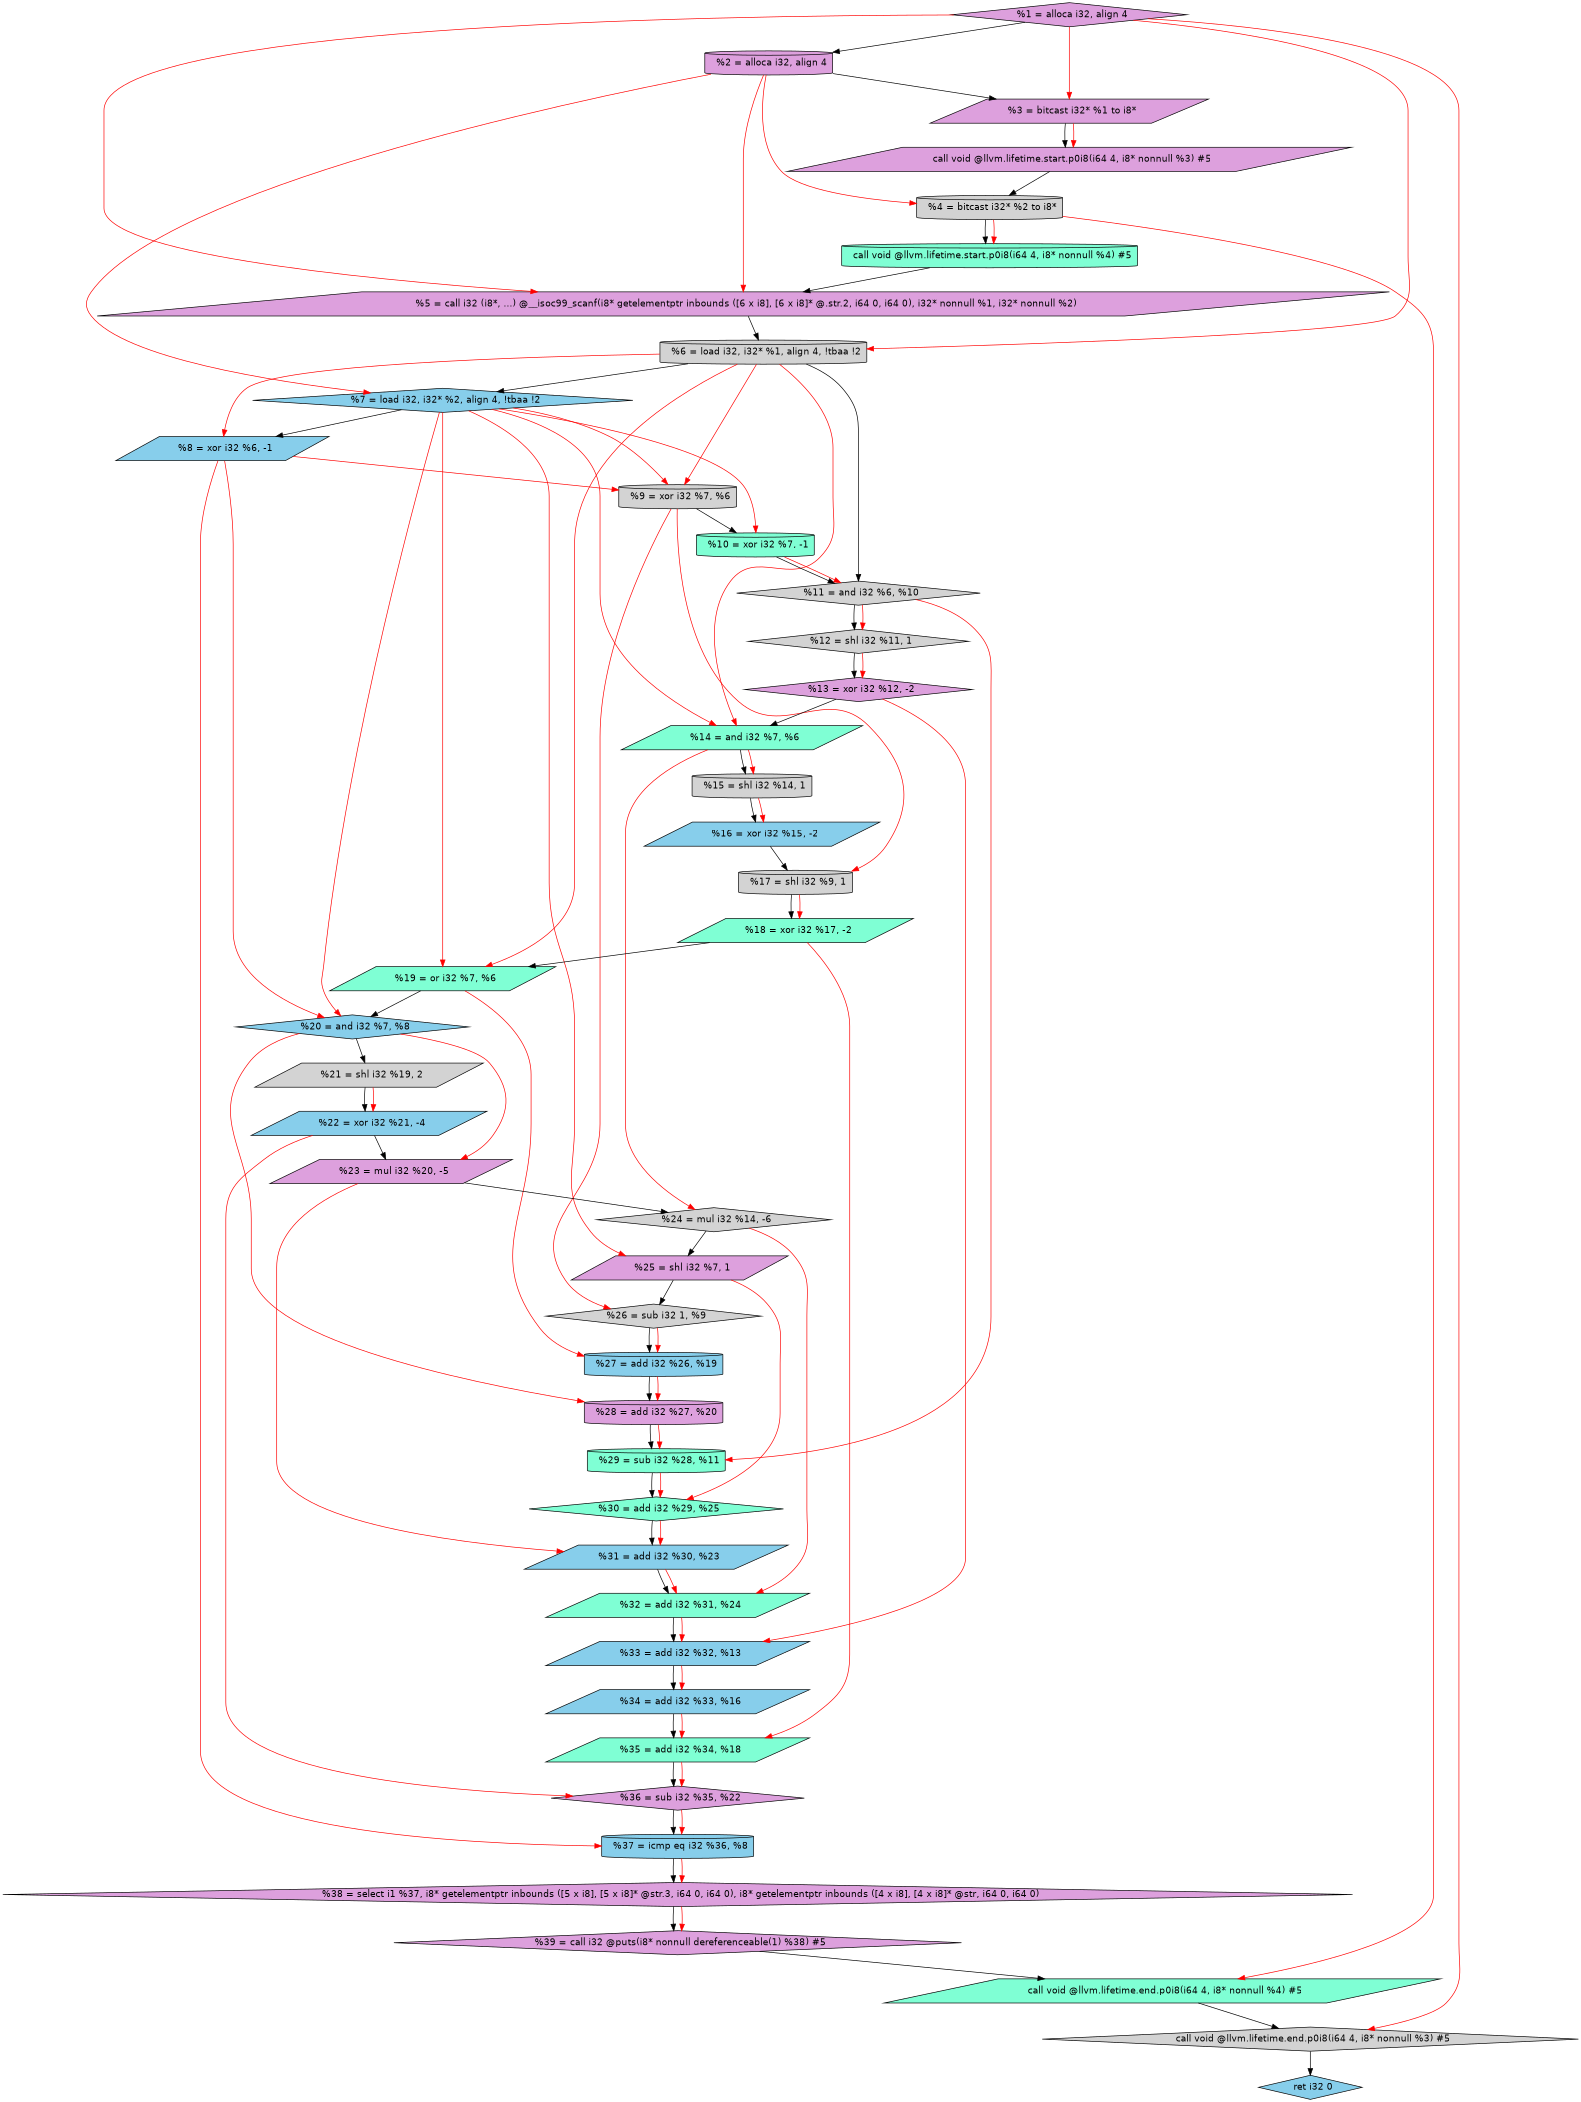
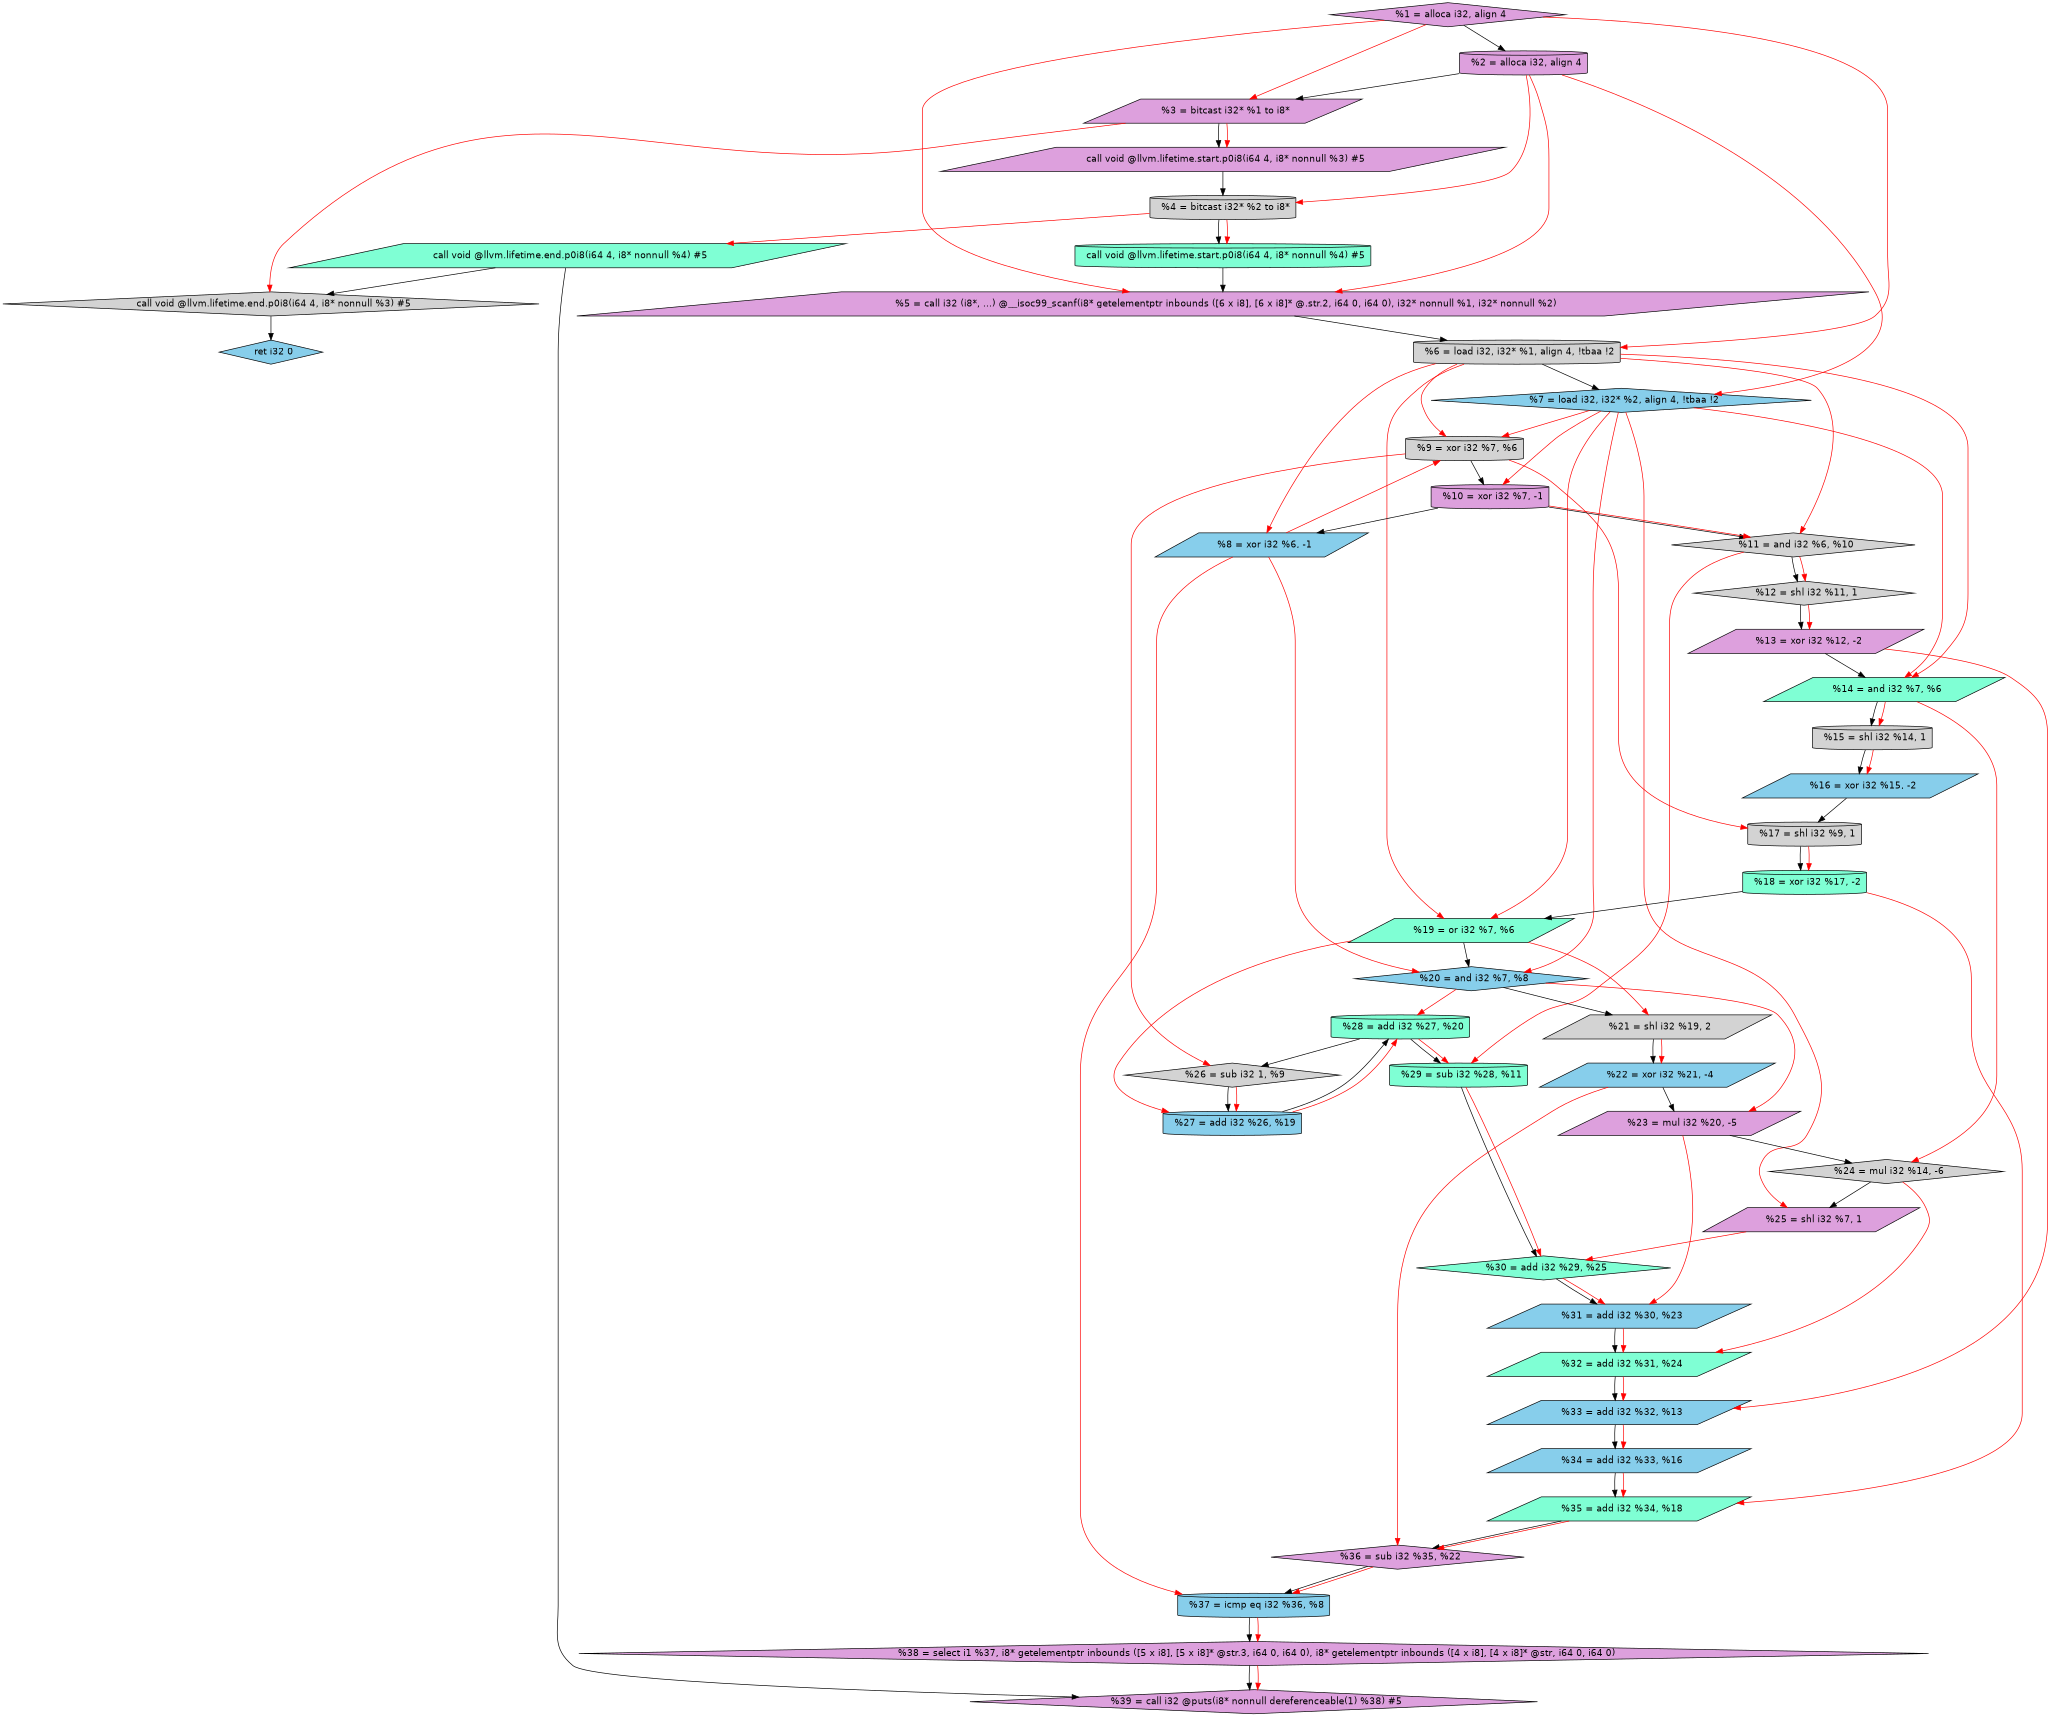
(342, 422) -> (1381, 520)
(858, 457) -> (1785, 377)
(755, 545) -> (1490, 497)
(858, 690) -> (1806, 641)
(1459, 928) -> (668, 143)
(796, 931) -> (1805, 882)
none -> (1592, 966)
(668, 1289) -> (1314, 1052)
(654, 1413) -> (1400, 1027)
(899, 1965) -> (558, 1219)
